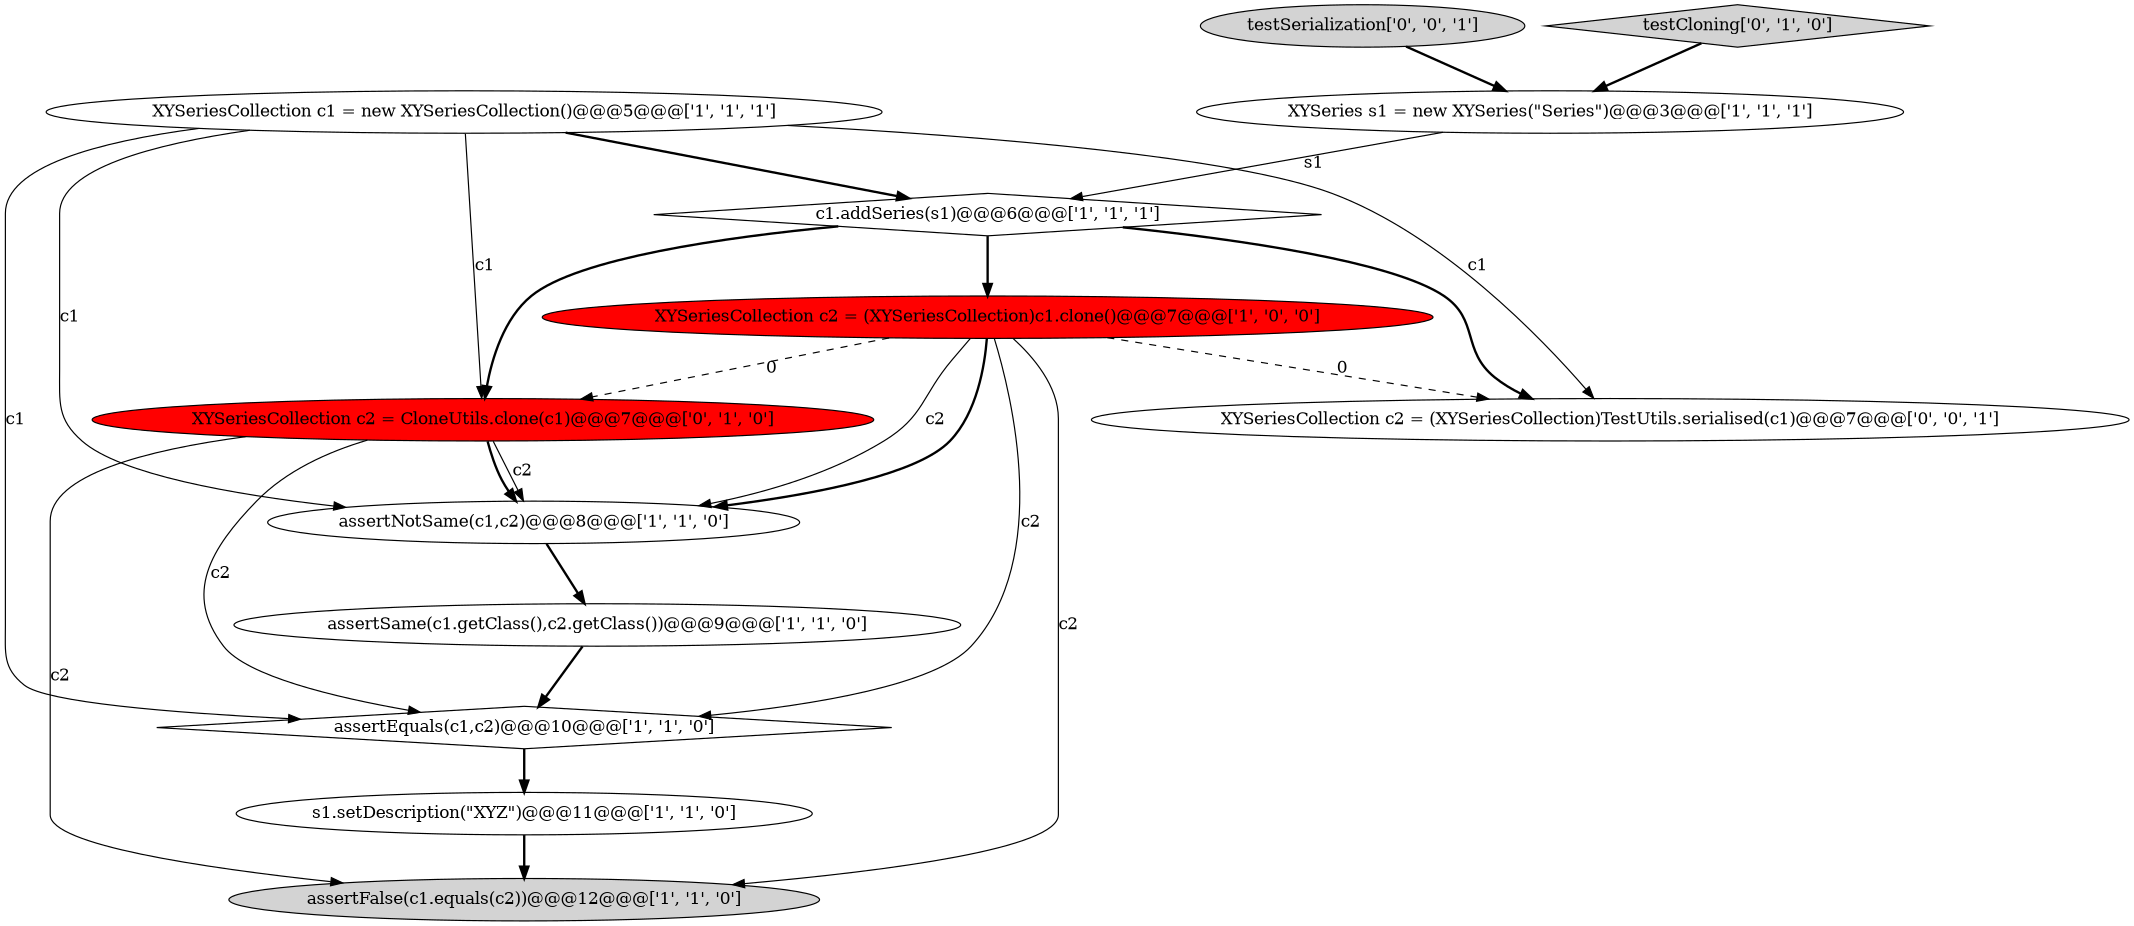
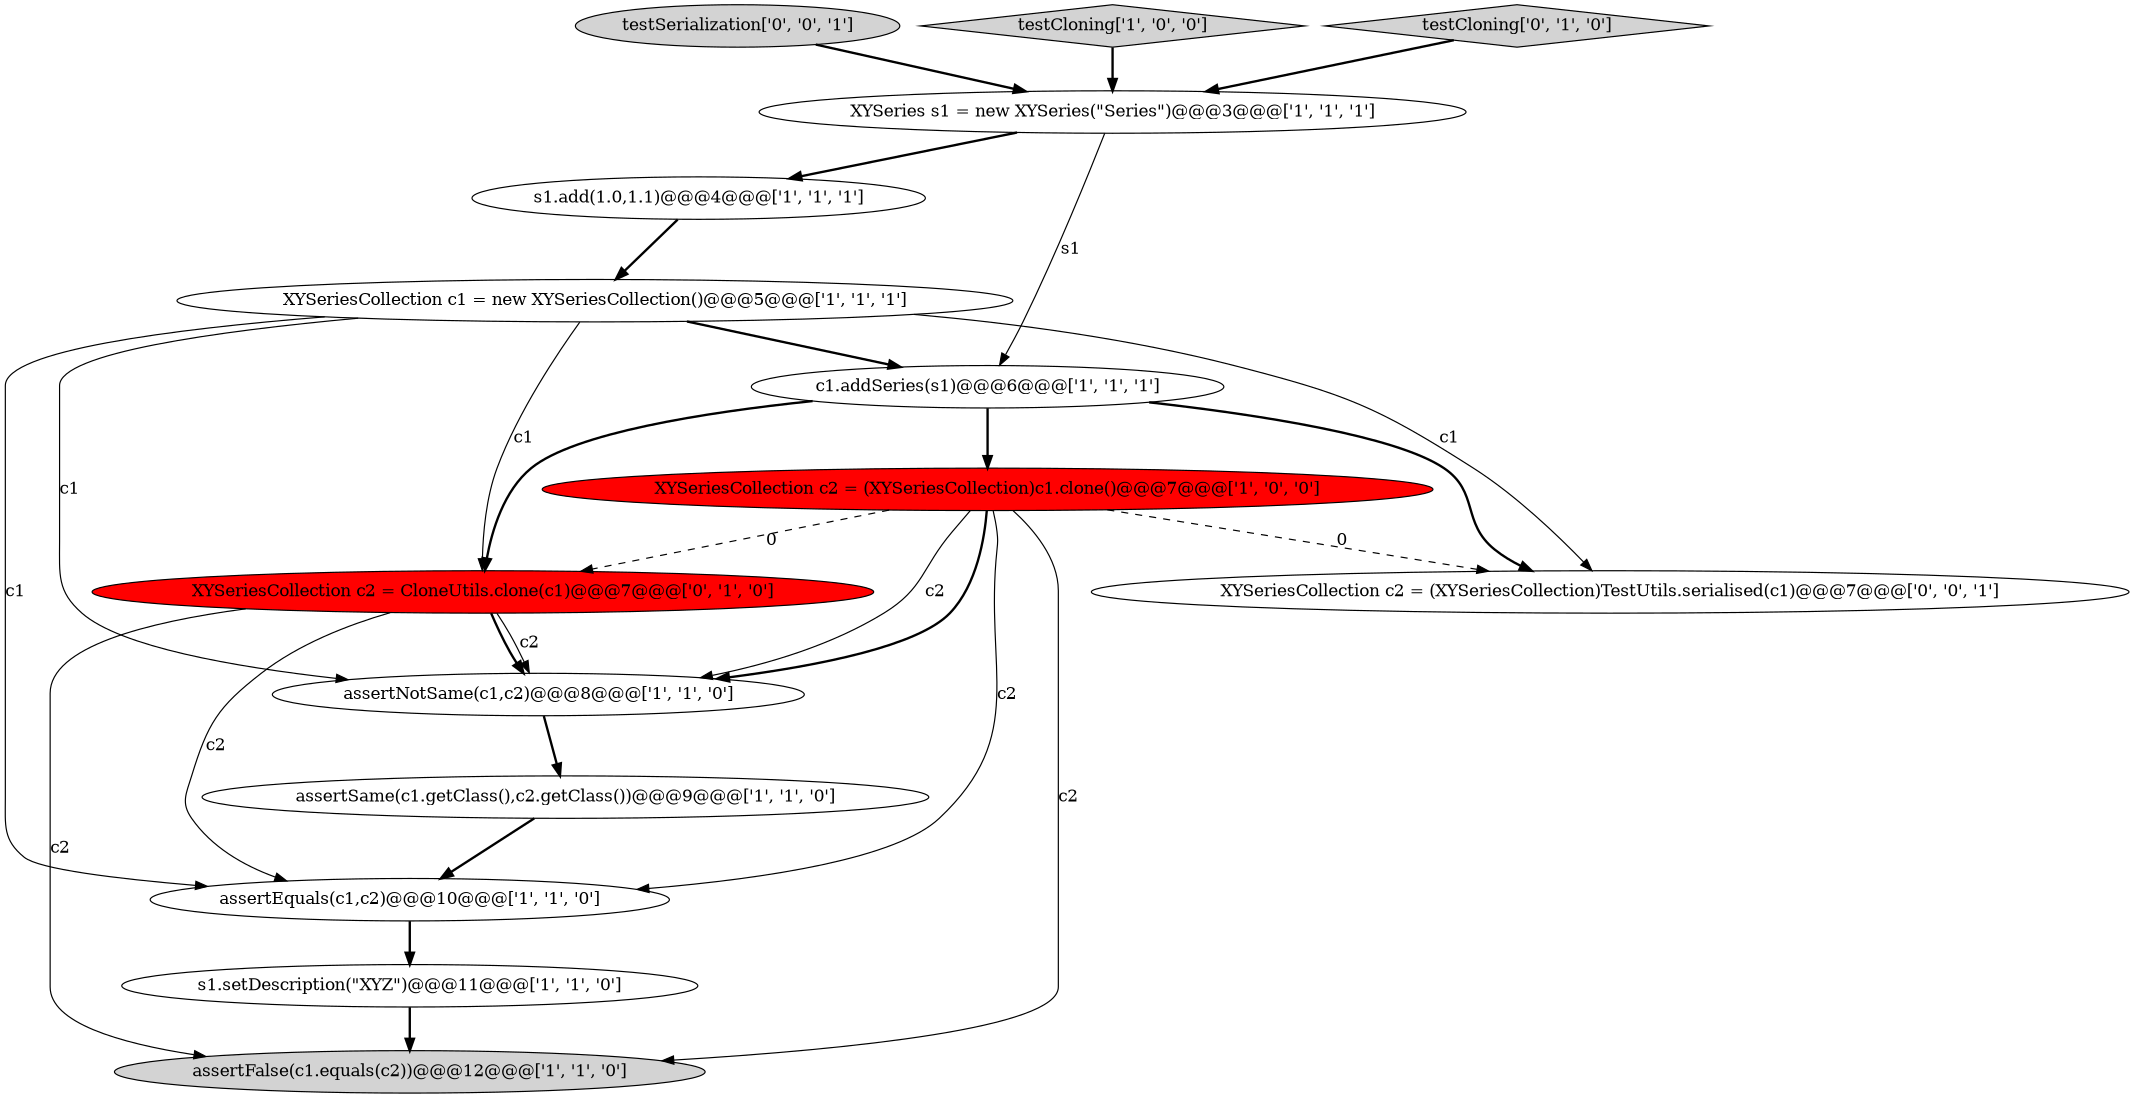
none -> (1113, 26)
none -> (699, 198)
(988, 215) -> (988, 387)
(524, 728) -> (410, 900)
